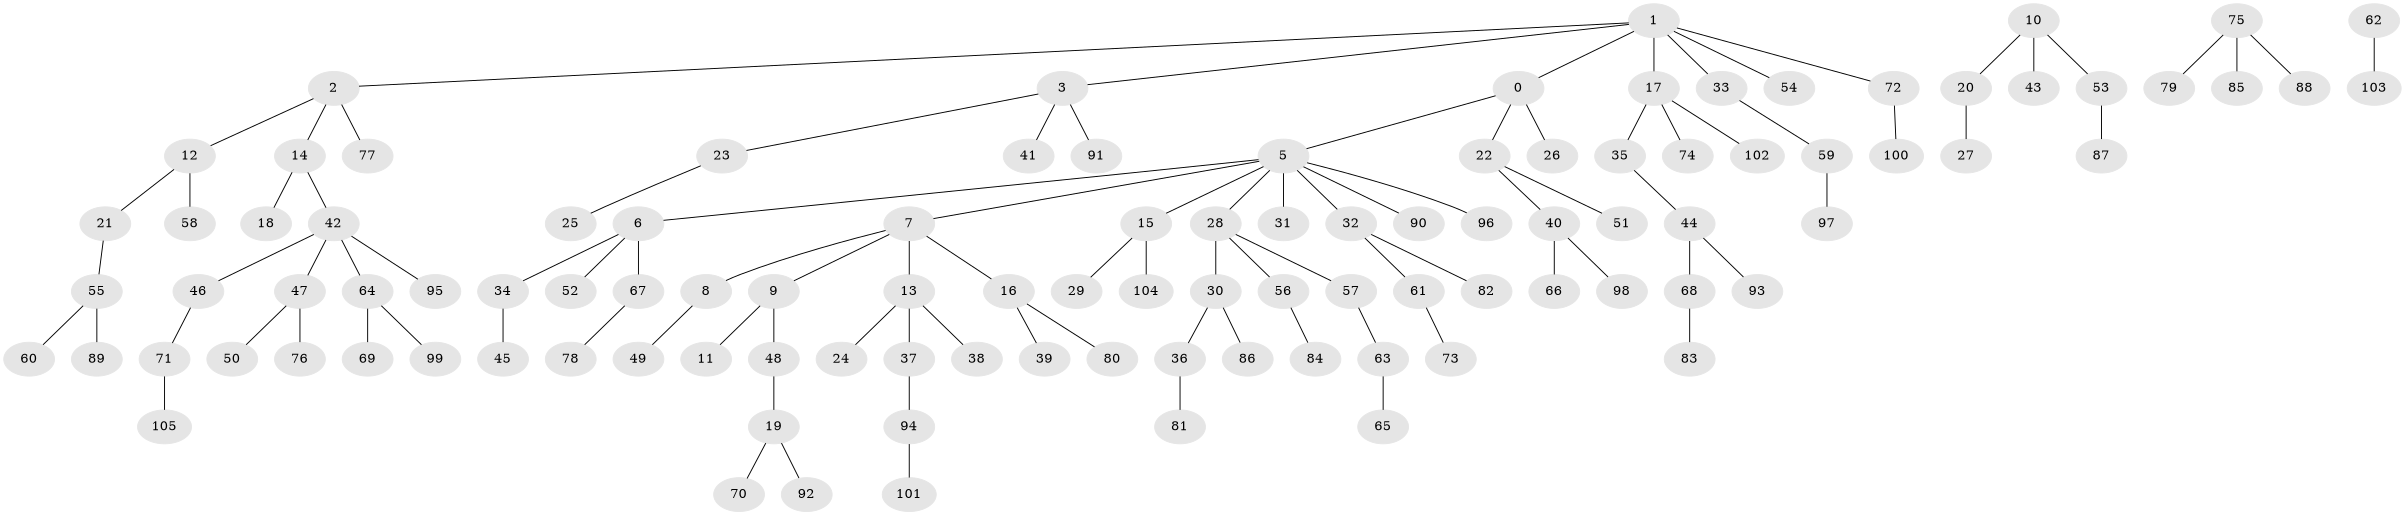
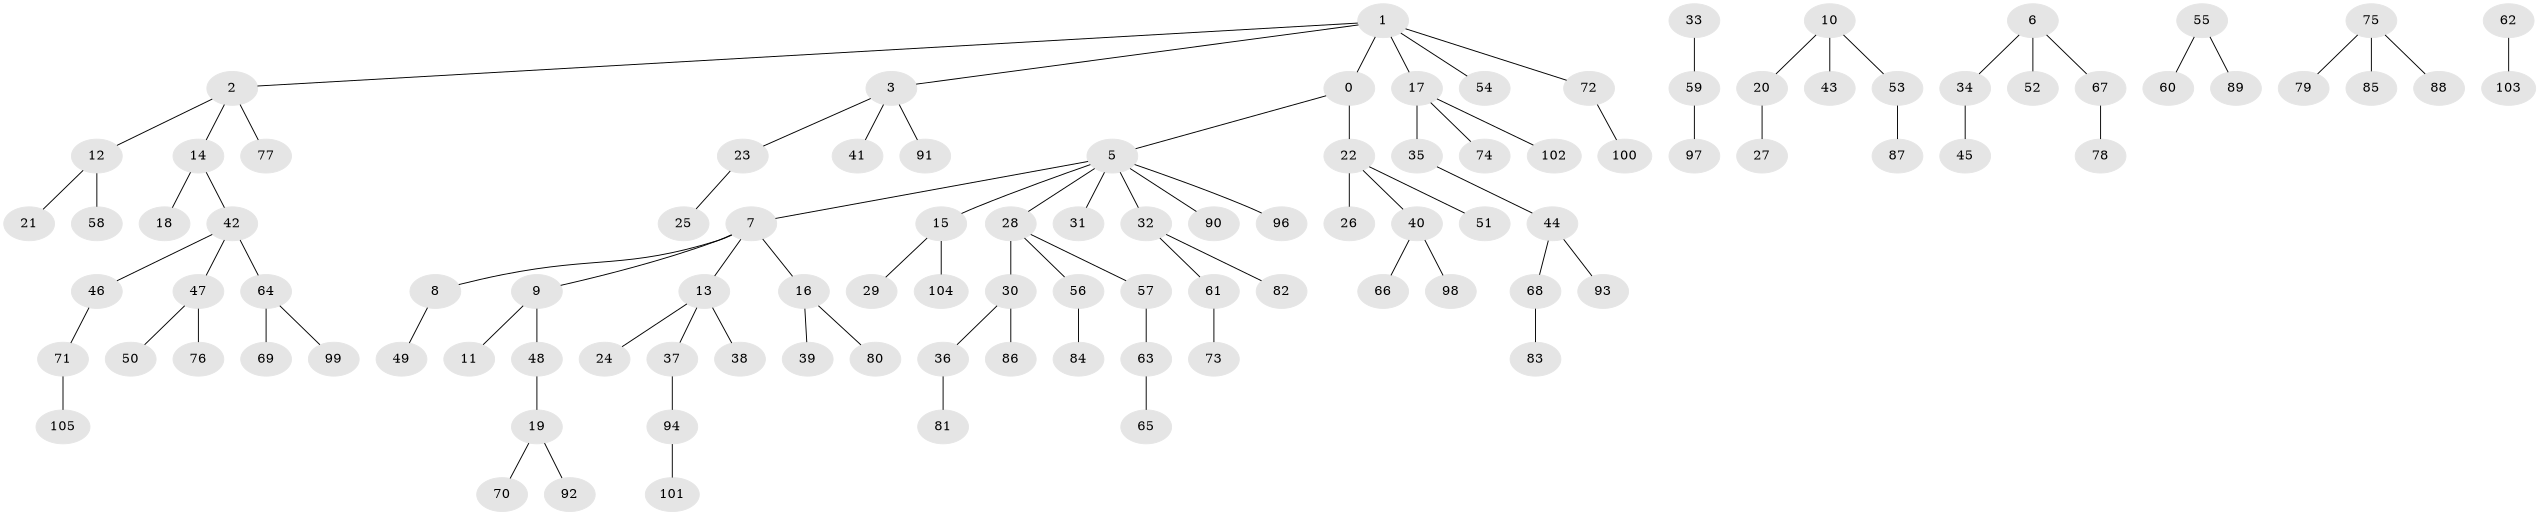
(1688, 54) -> none
(1536, 122) -> (1349, 190)
(961, 190) -> none
(101, 257) -> none
(435, 291) -> none
